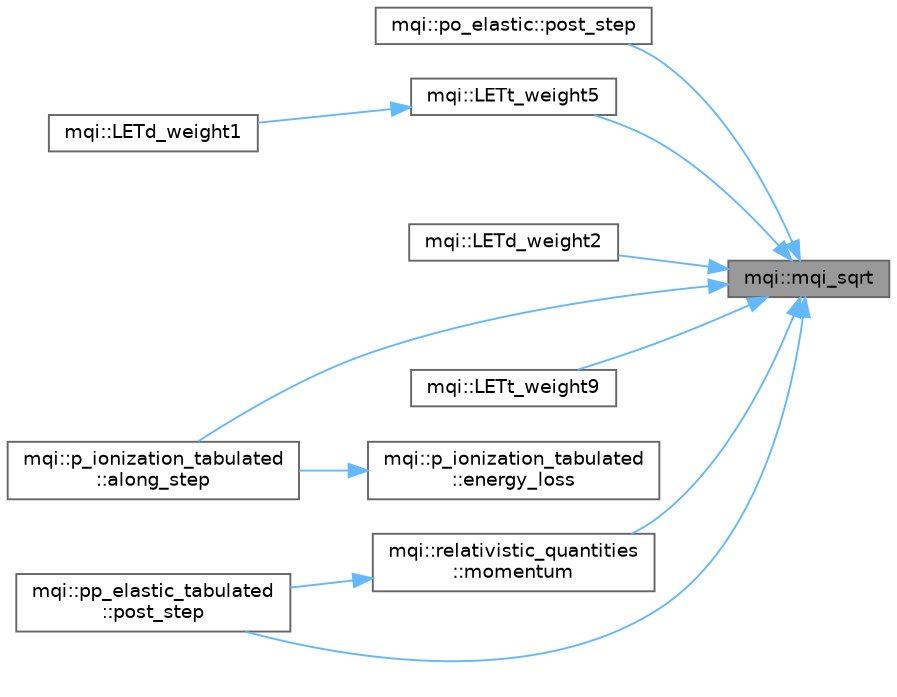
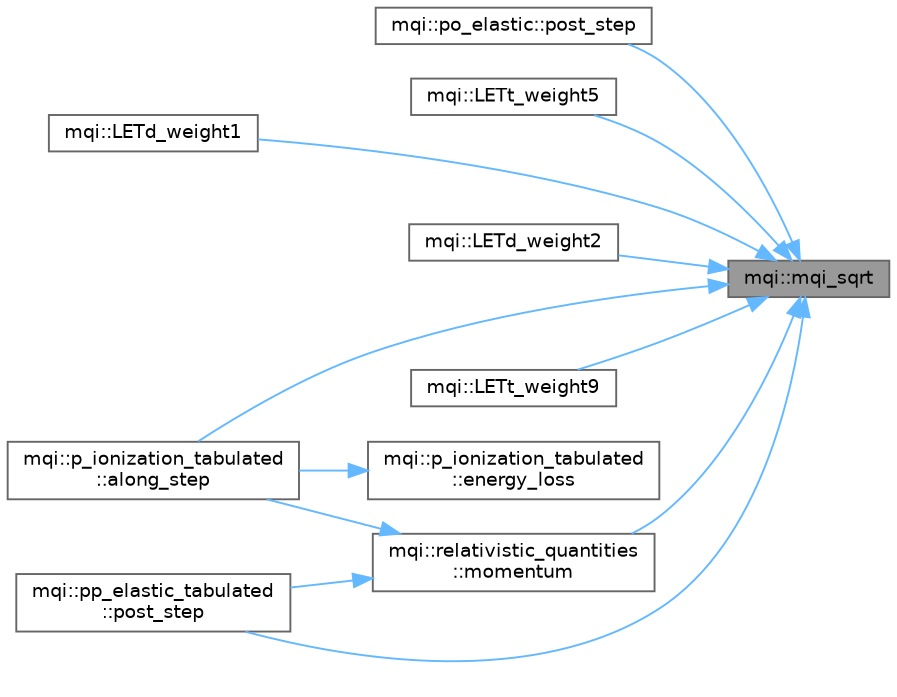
(325, 116) -> (514, 173)
none -> (324, 514)
